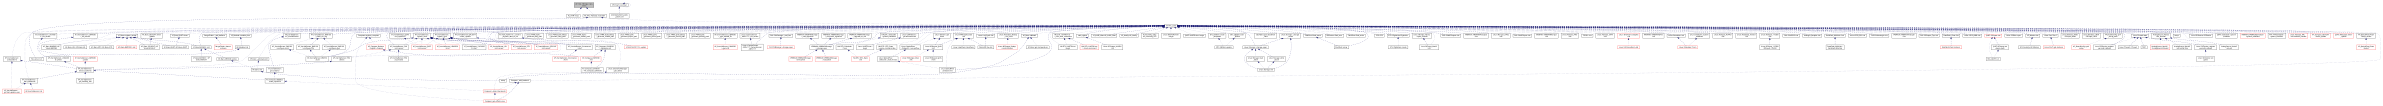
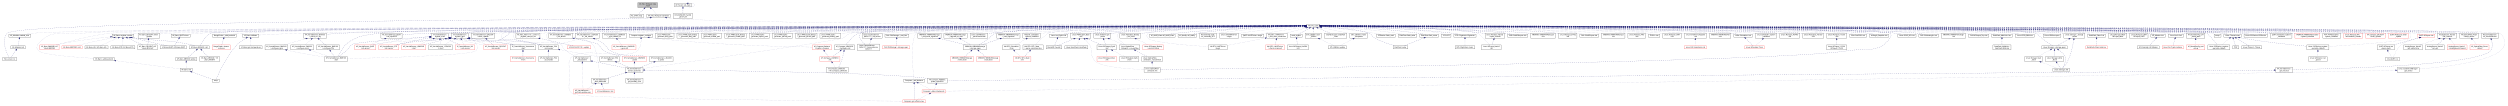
(1629, 36) -> (1695, 36)
(51, 47) -> (49, 47)
(865, 47) -> none
